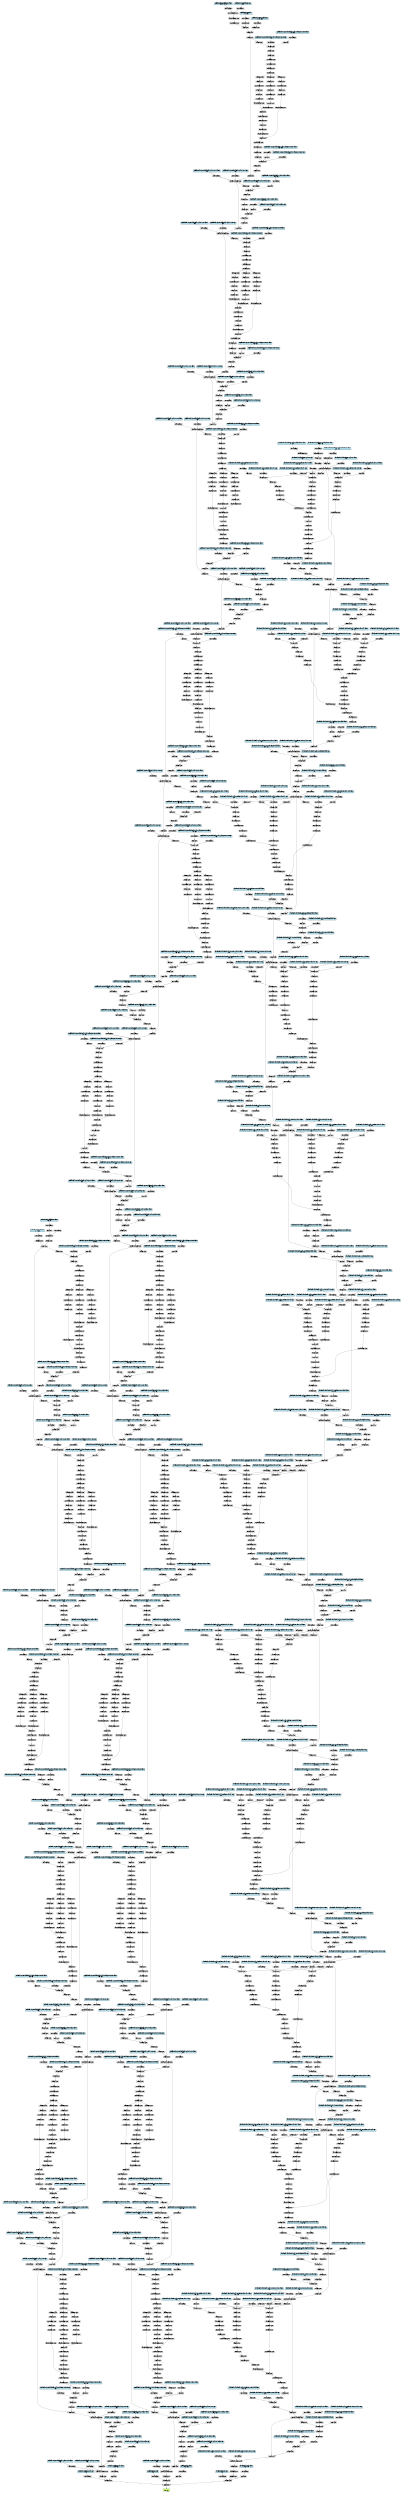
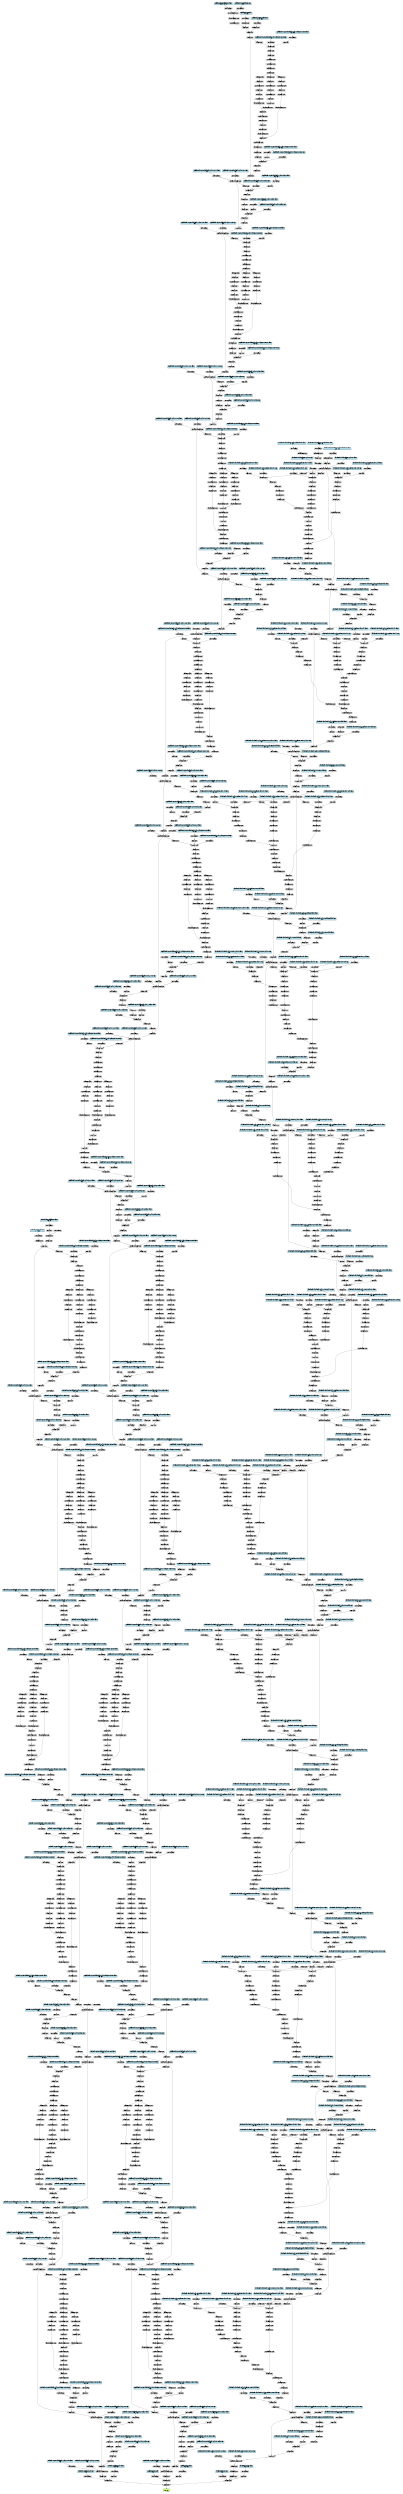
(59, 1386) -> none
(97, 2000) -> none
